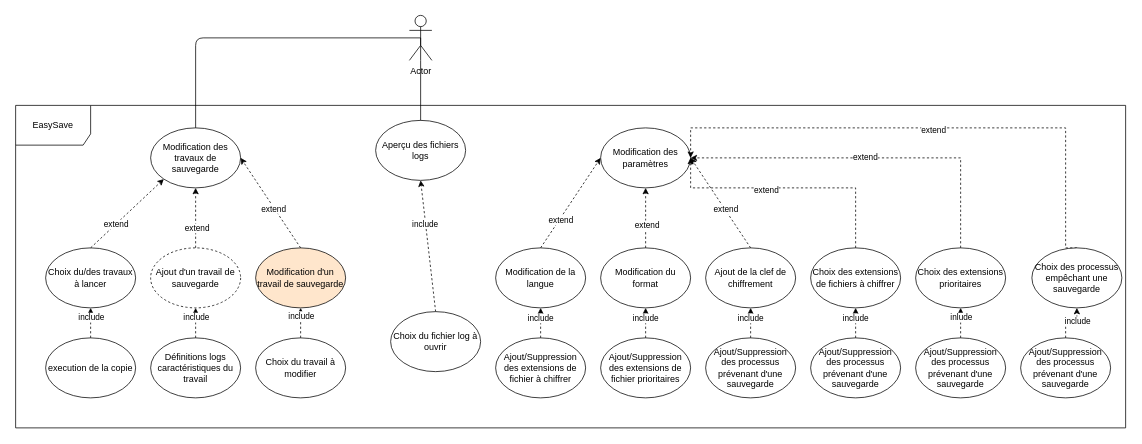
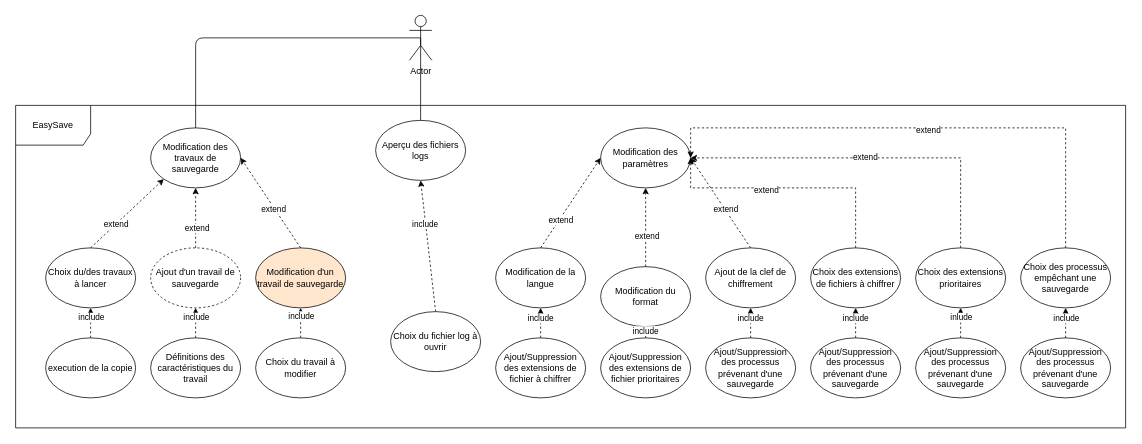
(645, 278) -> (645, 297)
(1077, 278) -> (1065, 278)
(195, 368) -> (195, 368)
